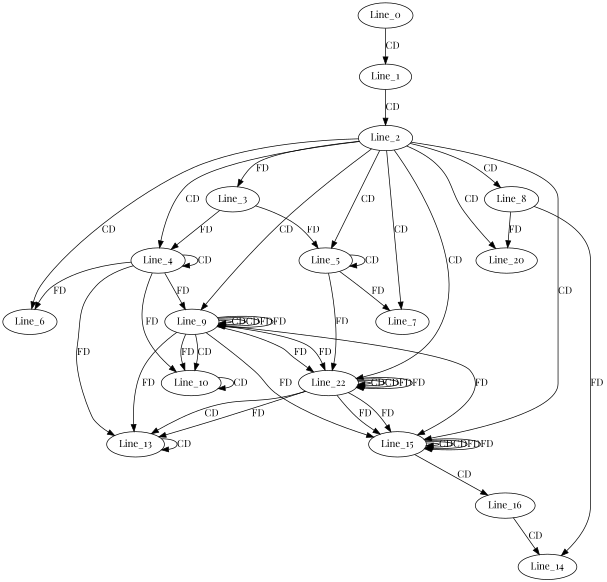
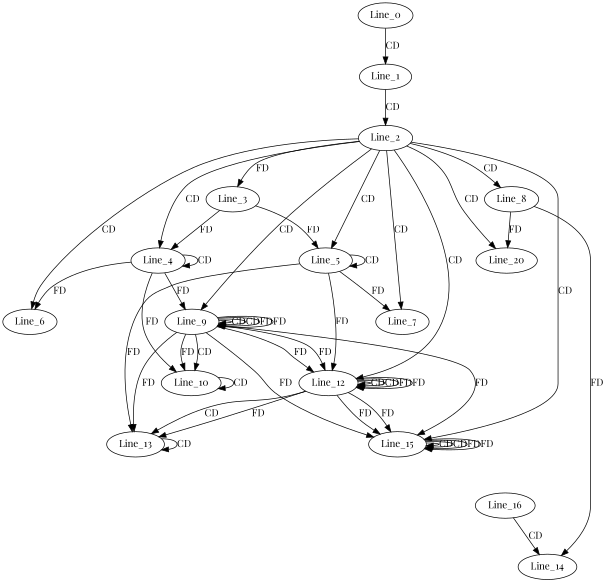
(78, 340) -> (158, 291)
(328, 383) -> (328, 383)
(448, 473) -> none
